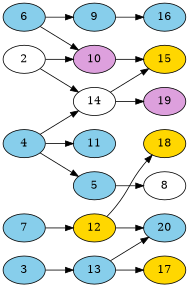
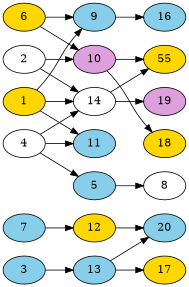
(24, 17) -> (24, 17)
(165, 59) -> (165, 59)
none -> (24, 101)
(24, 144) -> (24, 144)
(127, 191) -> (127, 97)
